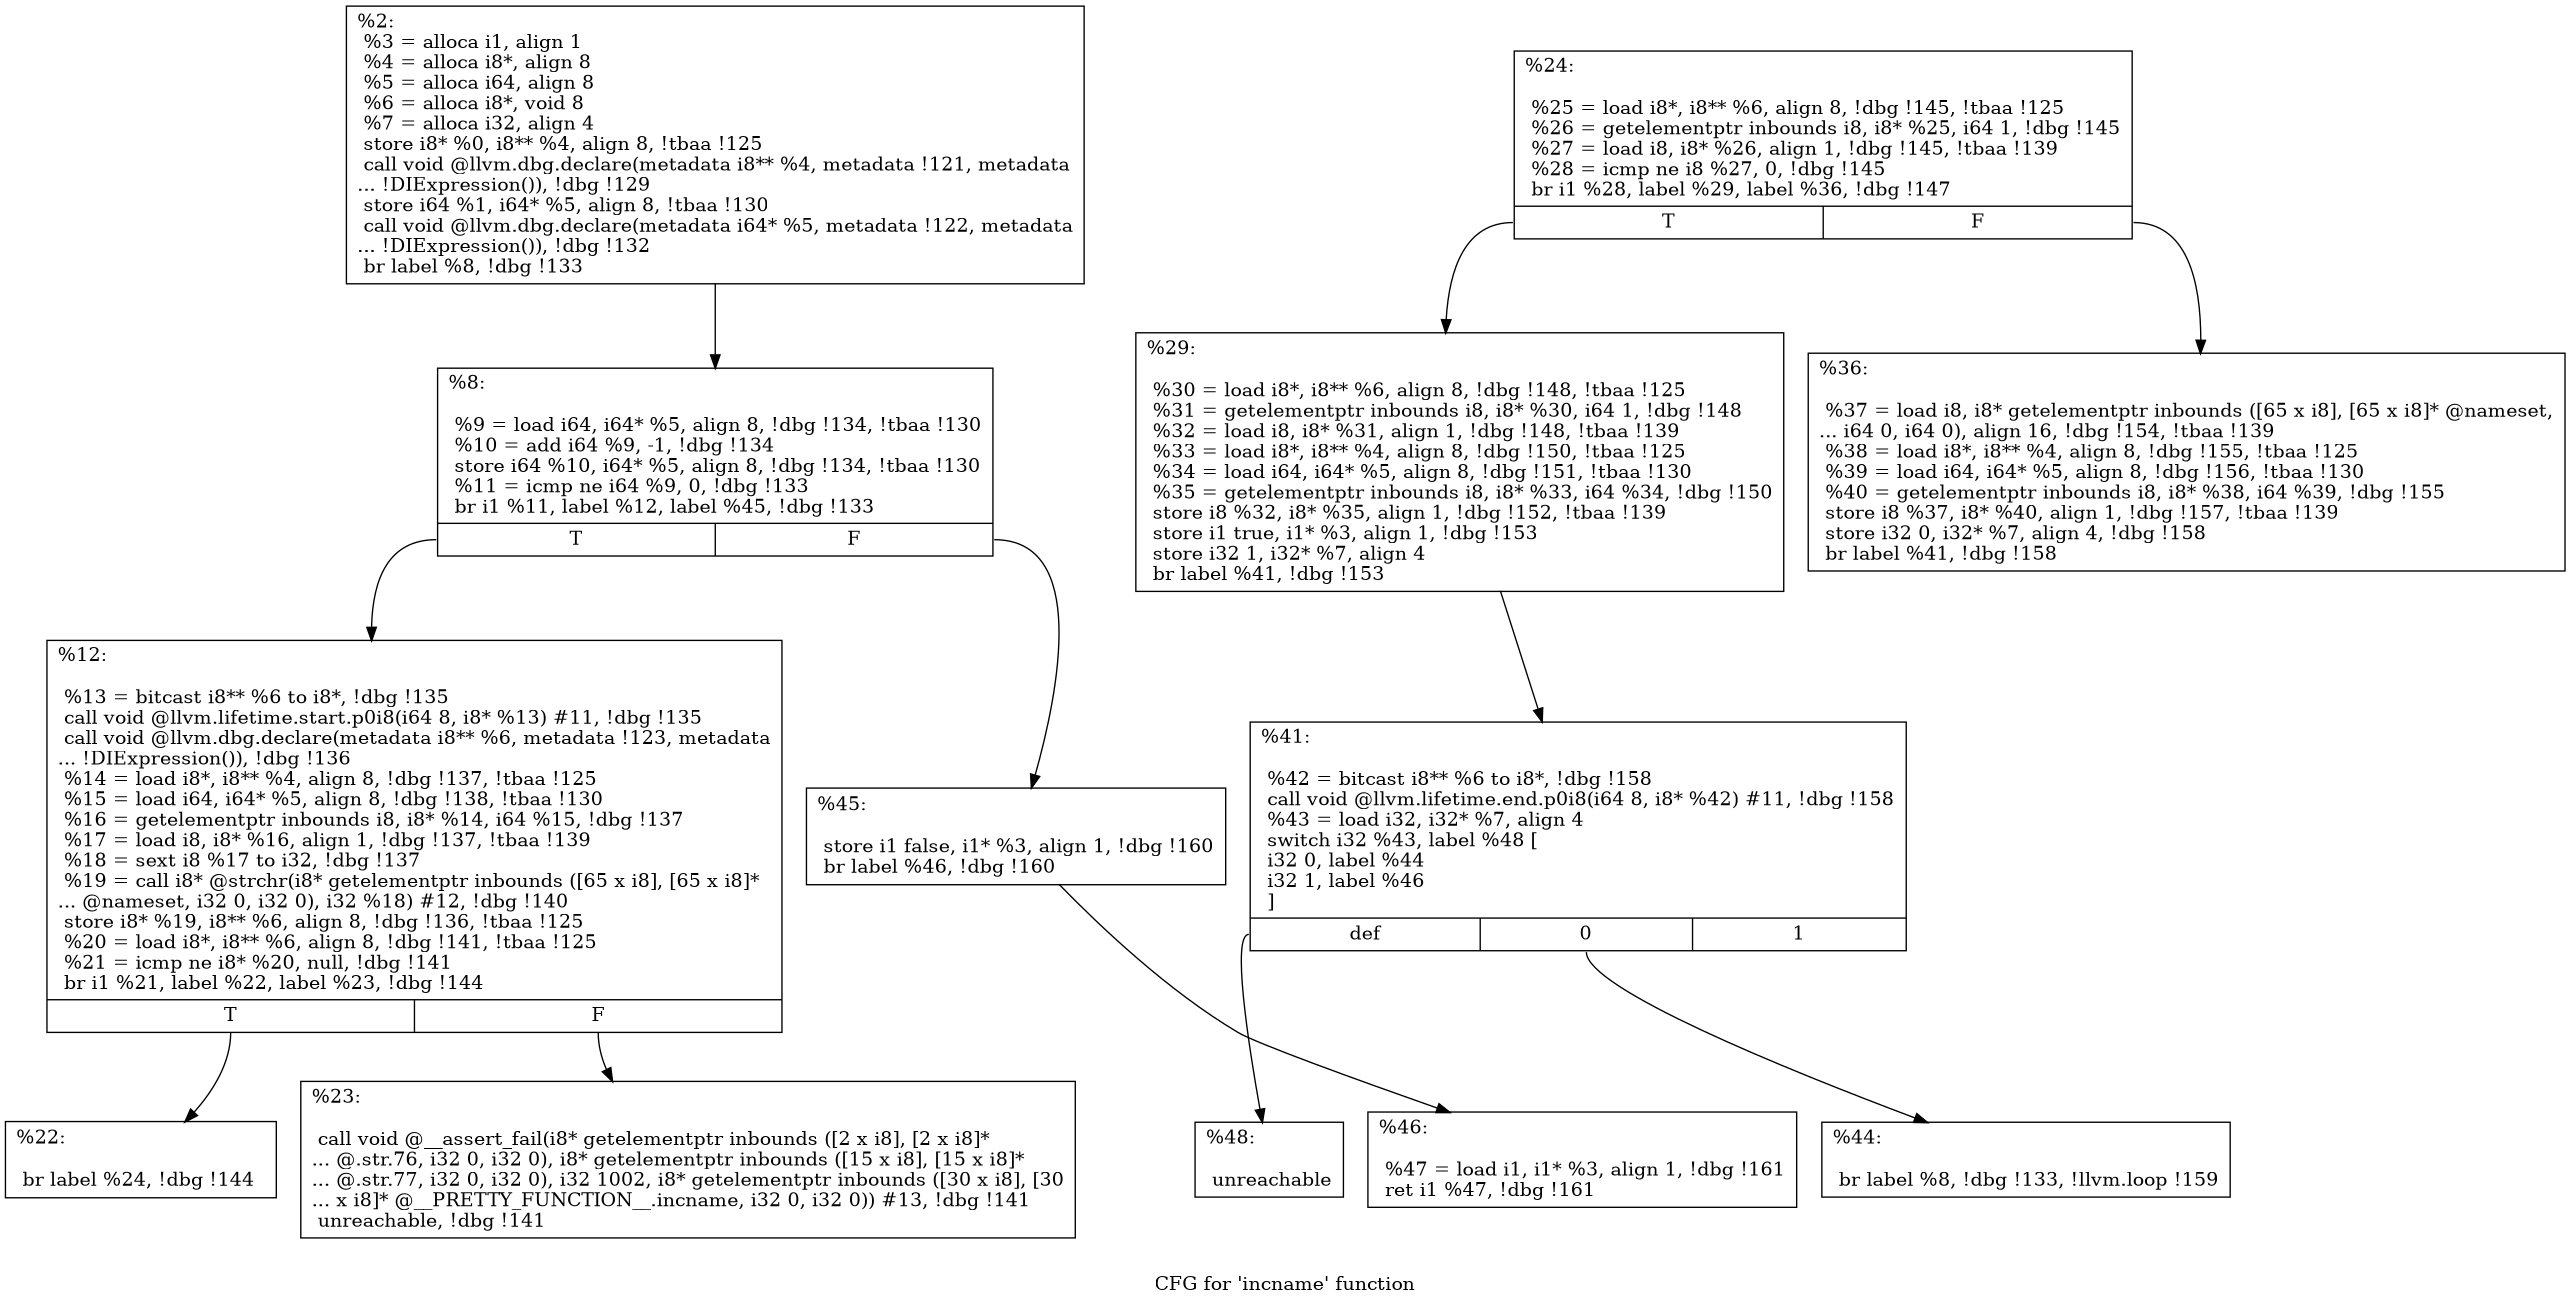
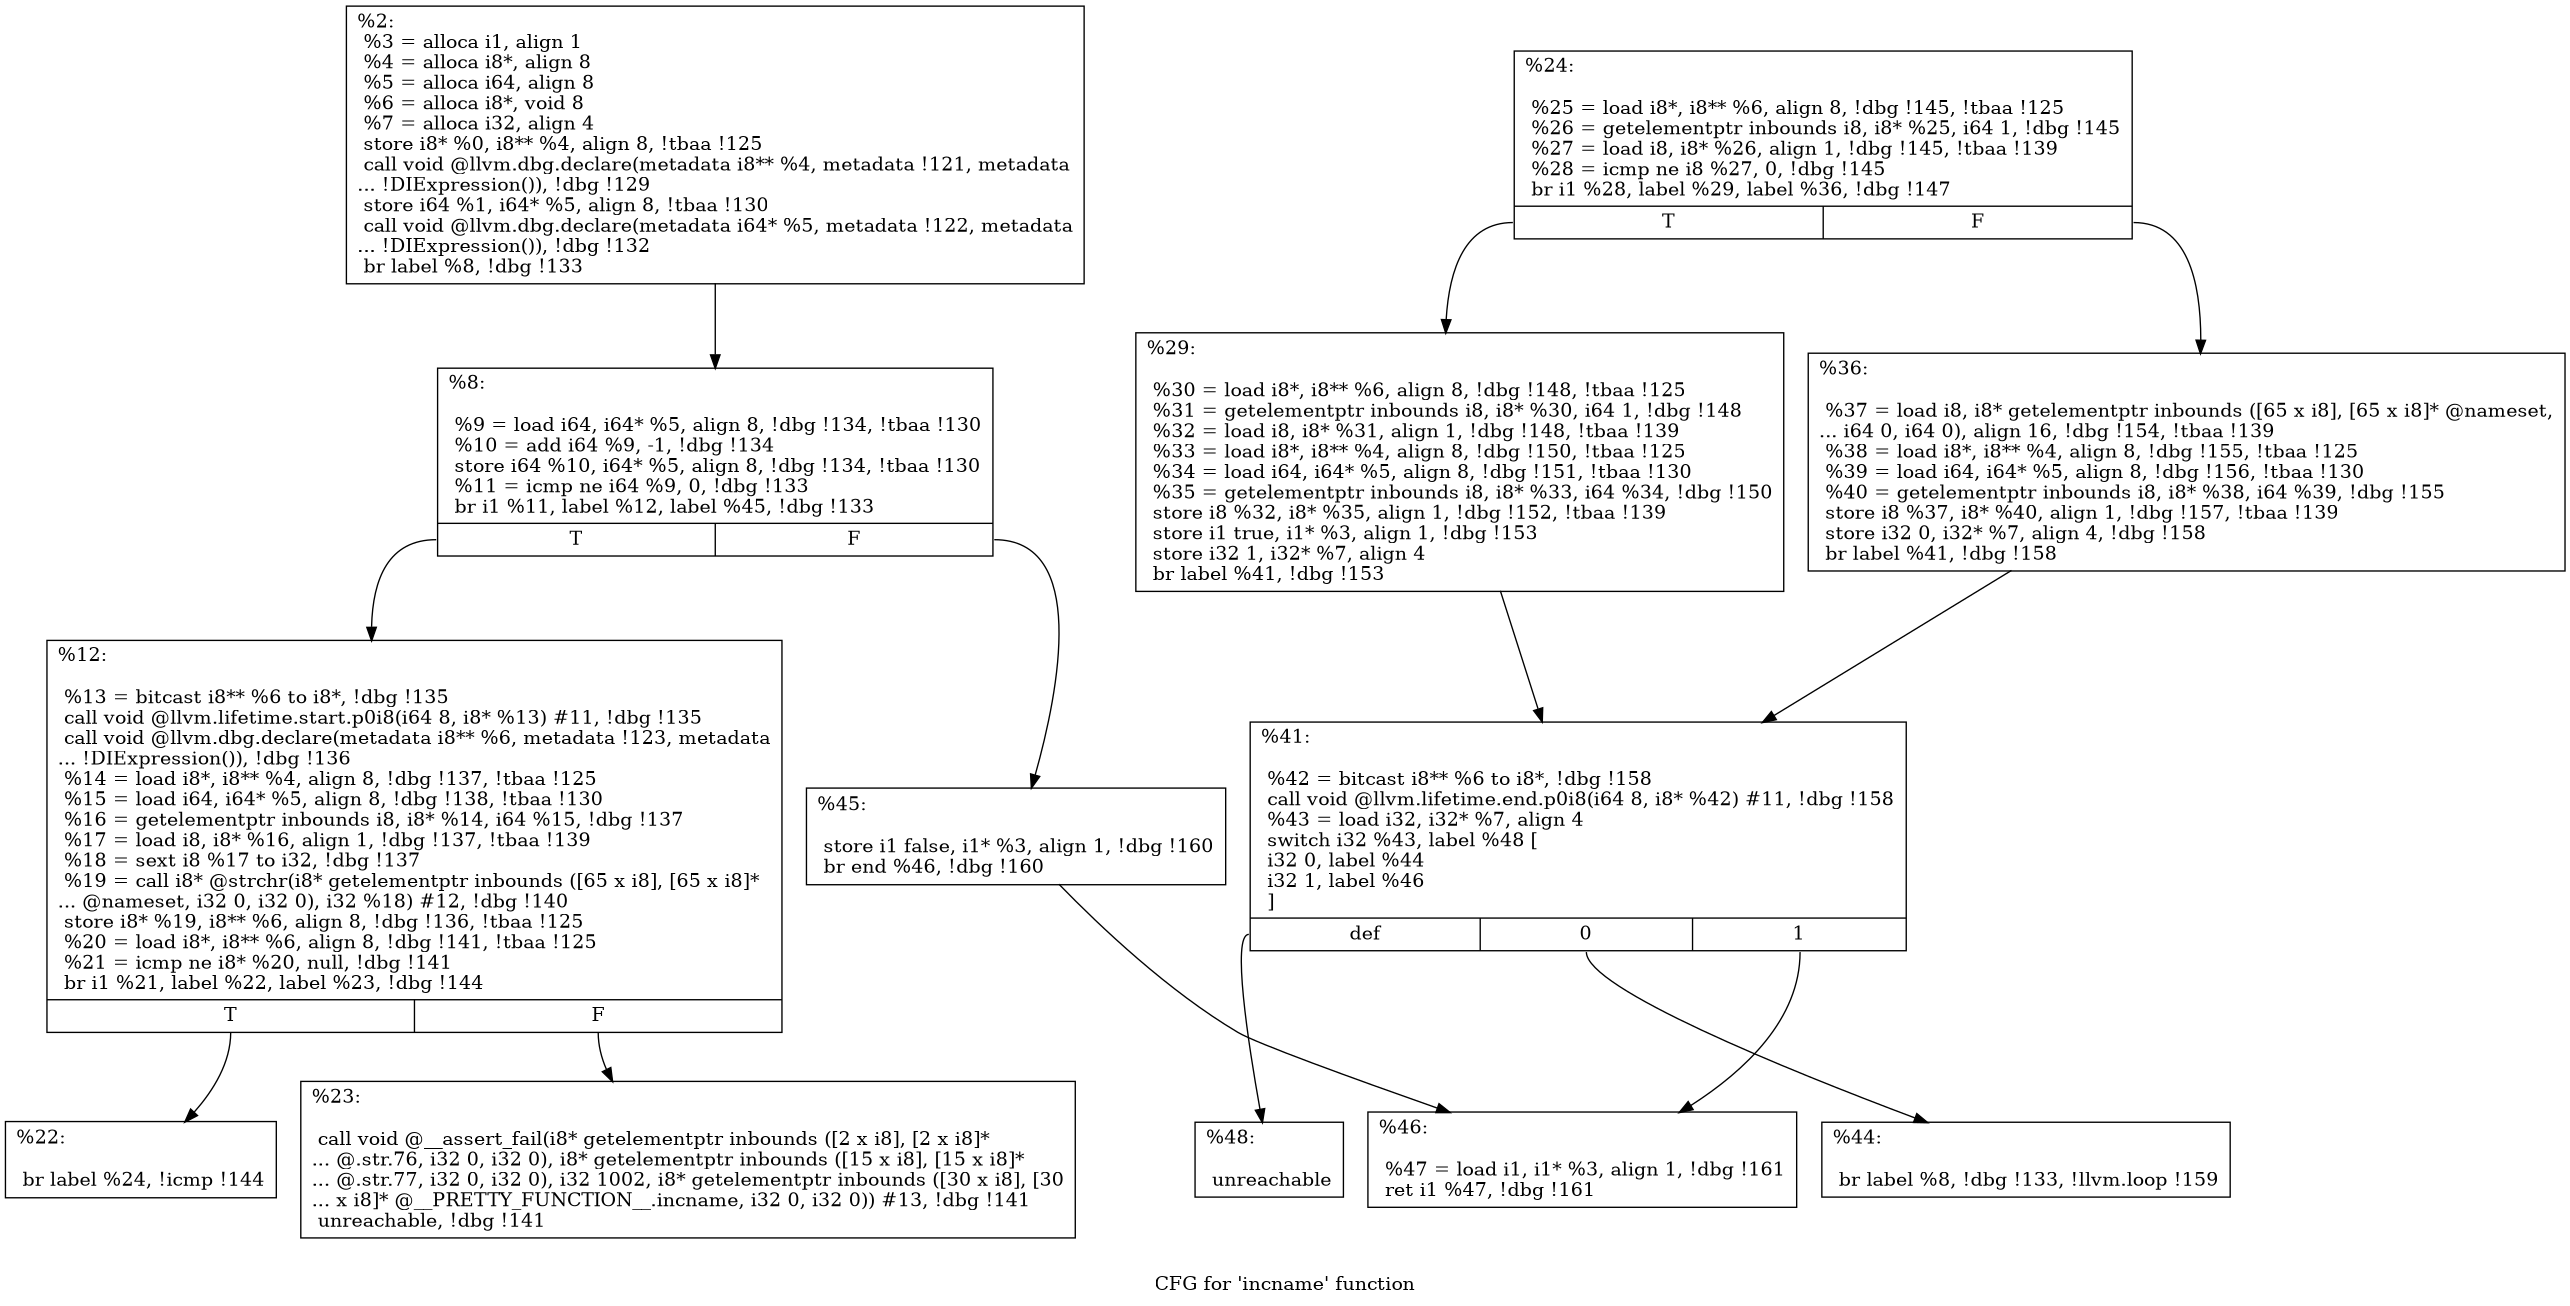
none -> (1893, 643)
(936, 867) -> (931, 867)
none -> (1765, 1042)
(135, 1180) -> (141, 1180)
